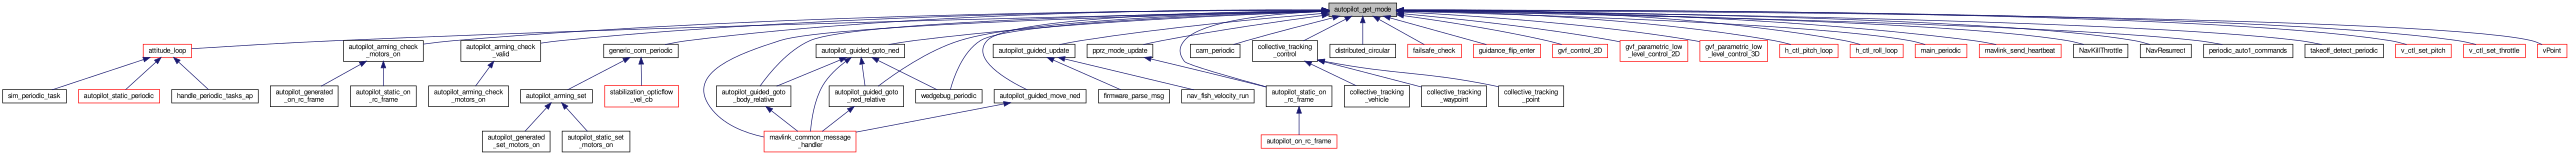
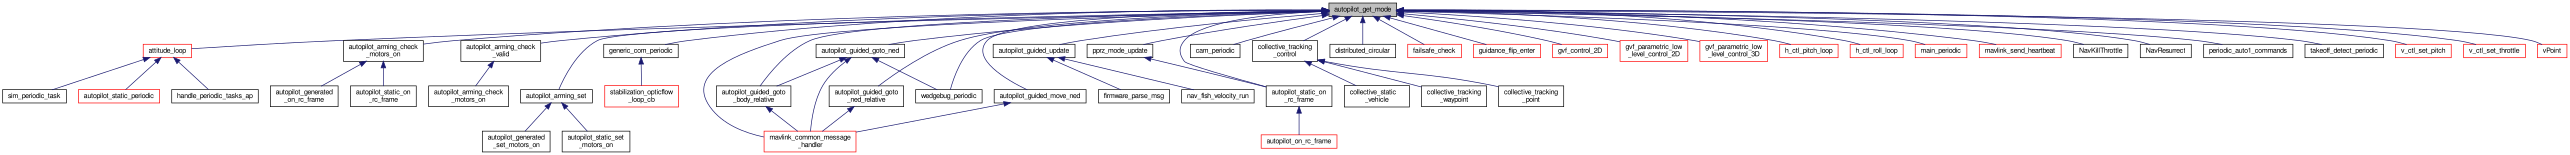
(596, 75) -> (927, 20)
(864, 75) -> none
(642, 96) -> (642, 96)
(1377, 96) -> (1377, 96)
